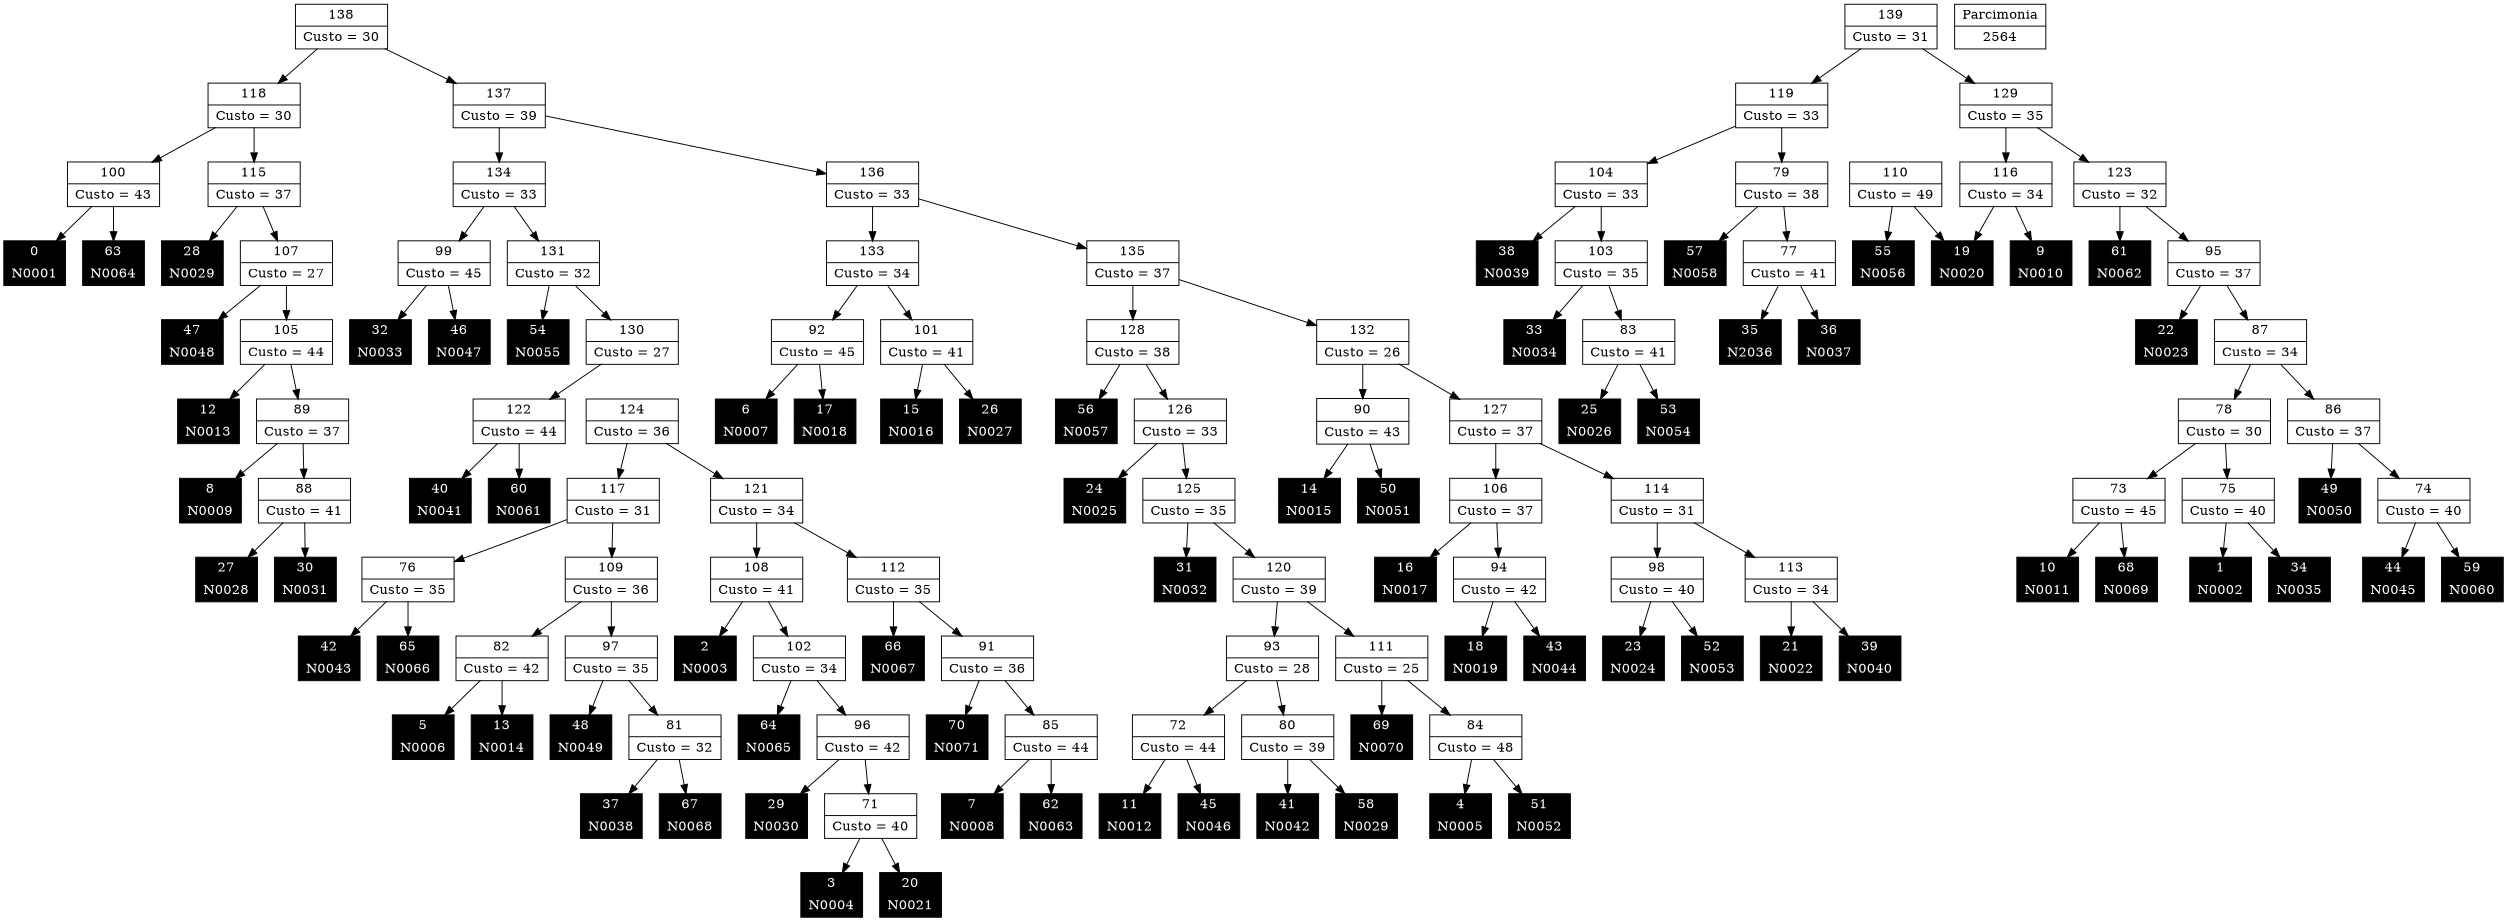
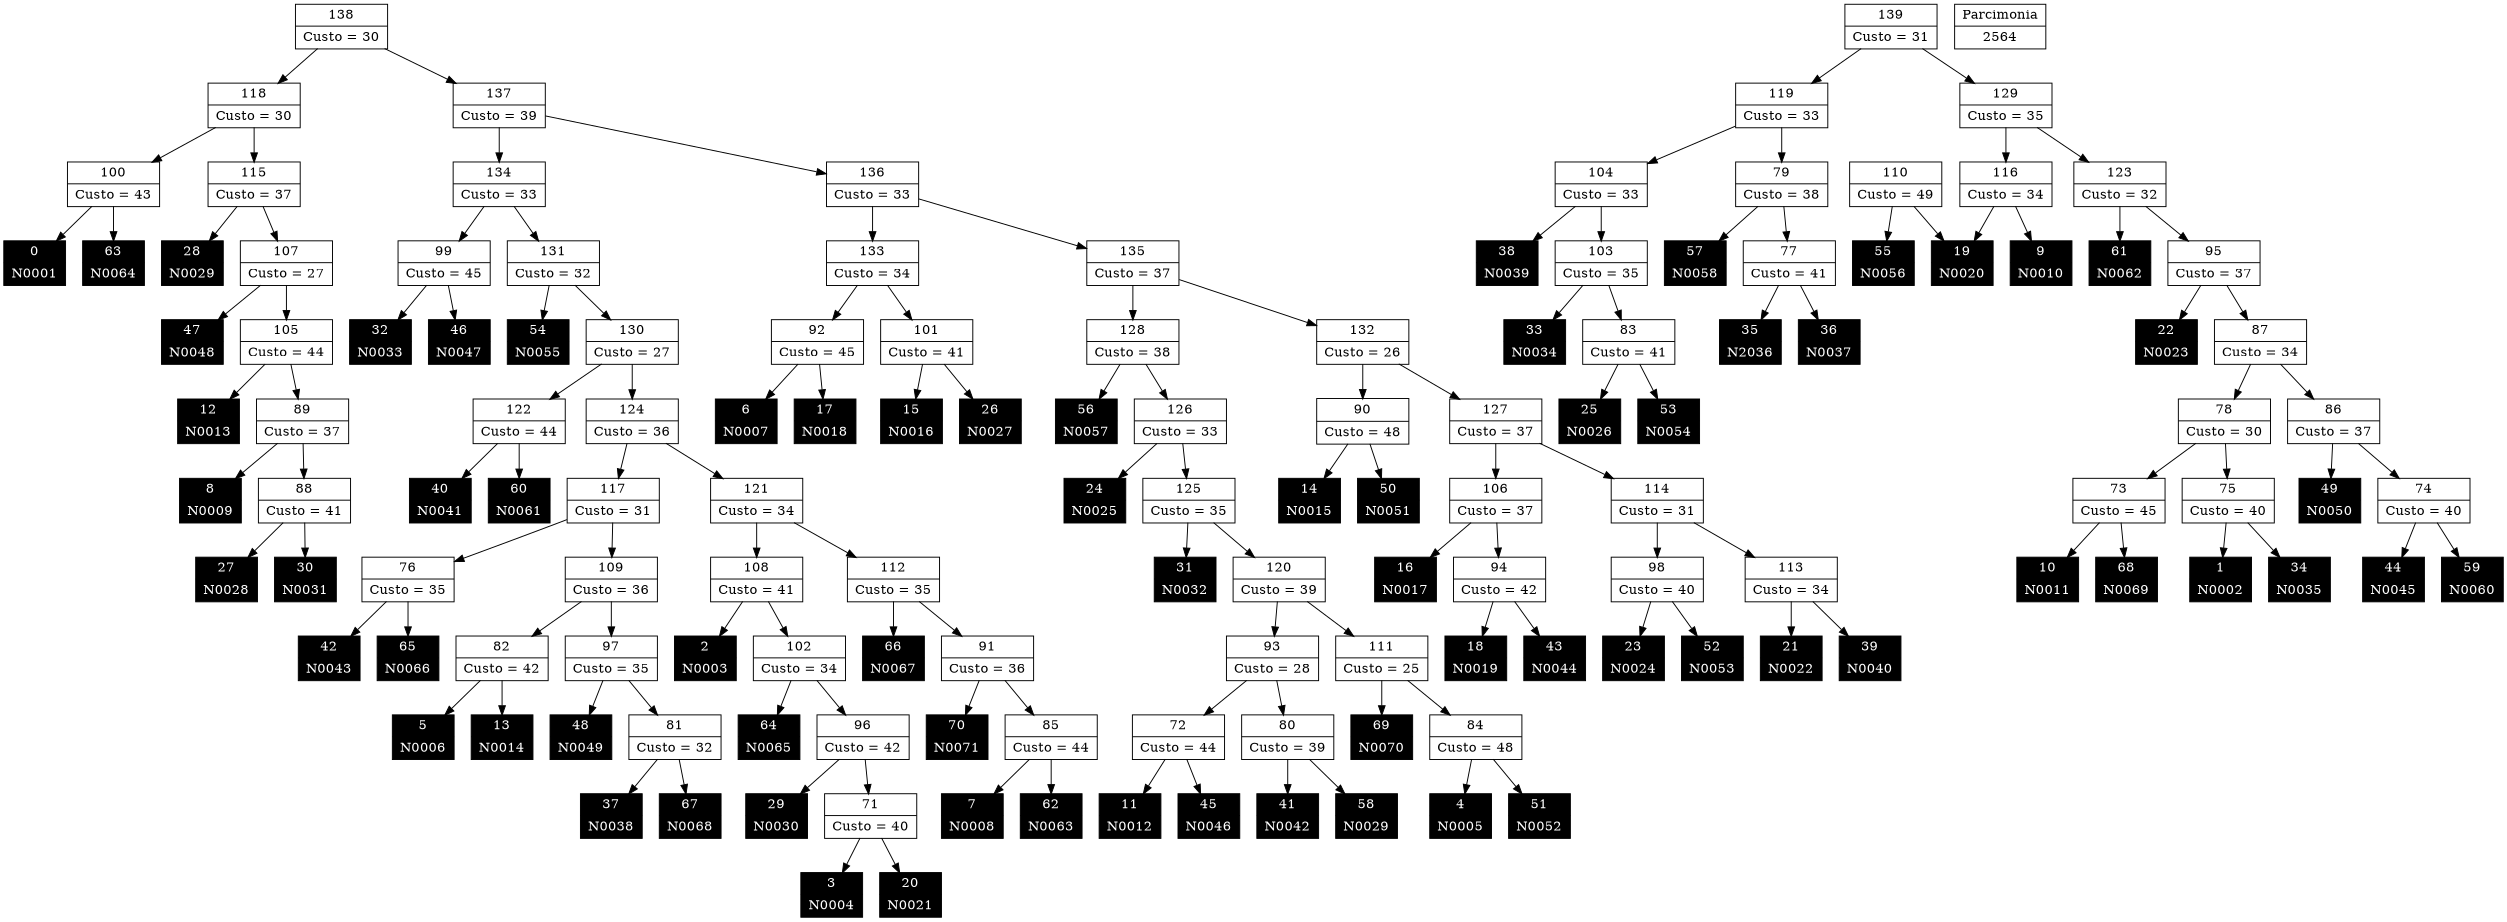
none -> (632, 377)
(1363, 432) -> (1363, 432)
